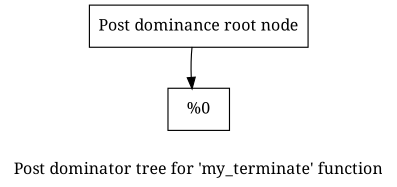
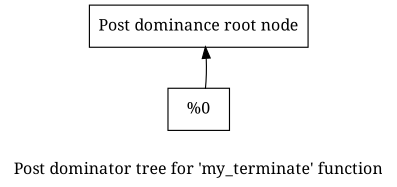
(191, 62) -> (206, 74)
